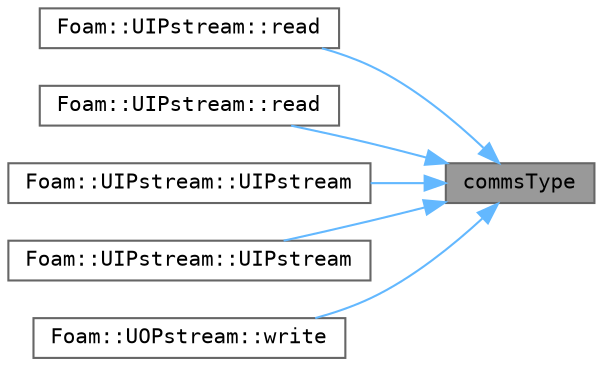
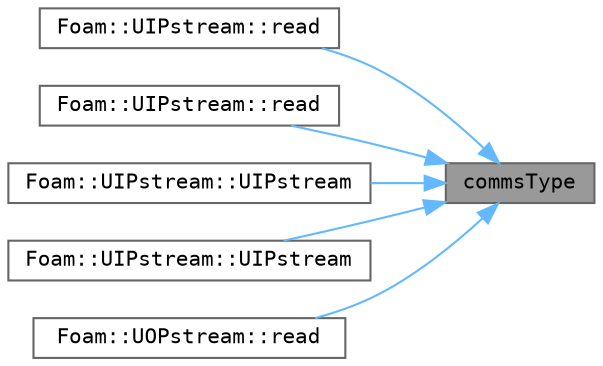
(189, 338) -> (189, 338)
